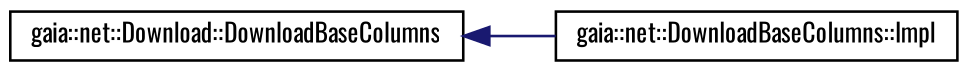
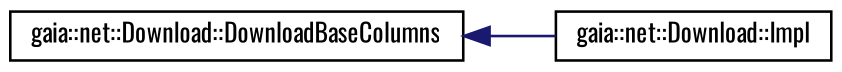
(757, 36) -> (694, 36)
